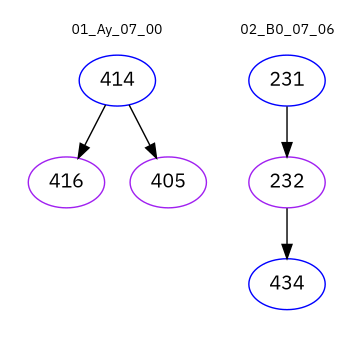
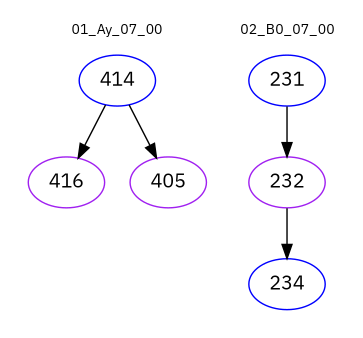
(288, 30) -> (288, 30)
(287, 284) -> (287, 284)
